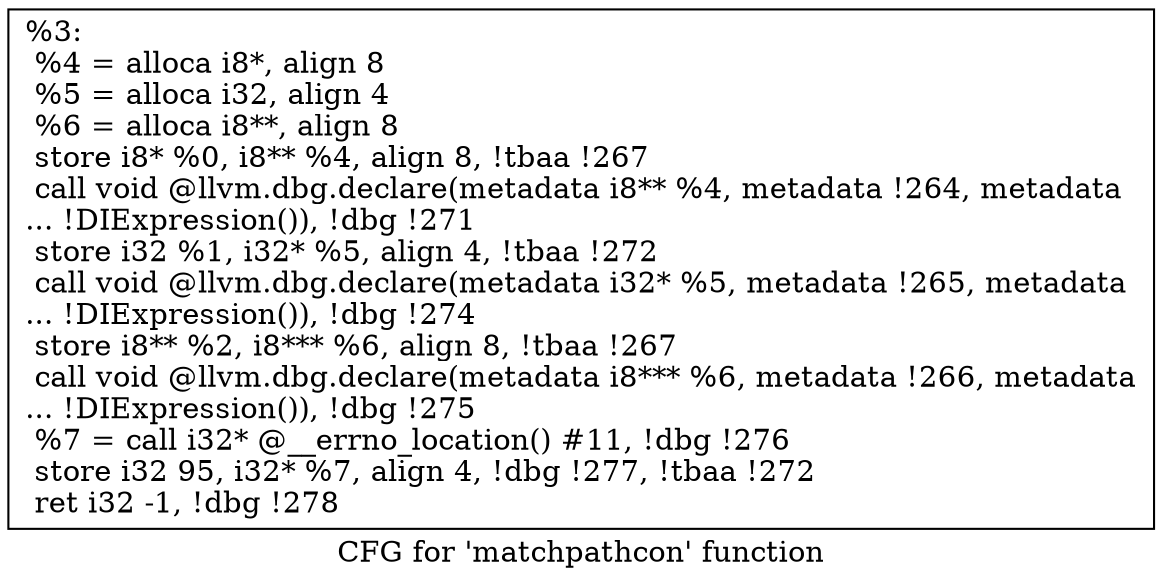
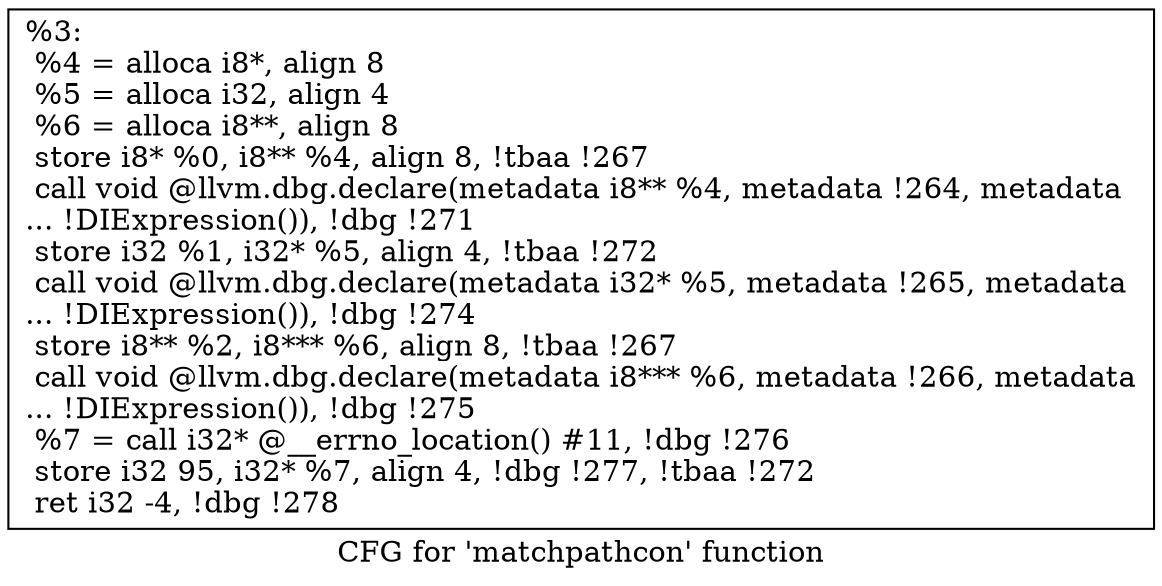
(183, 504) -> (183, 504)
